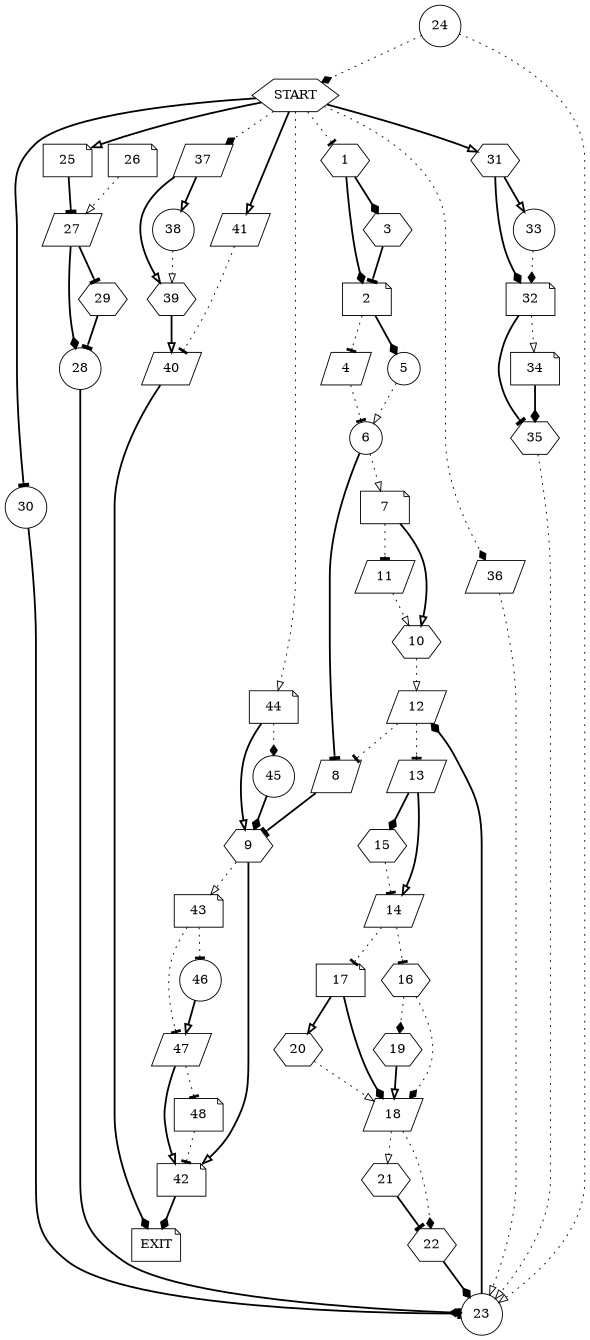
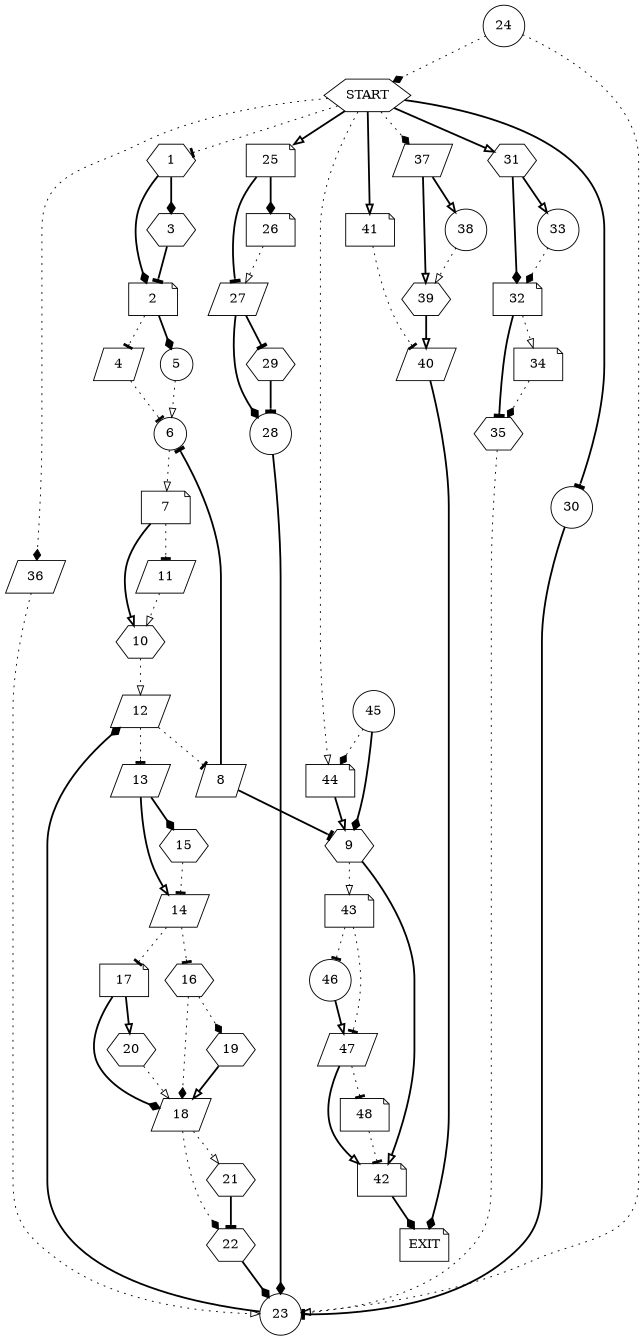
none -> (271, 190)
(240, 230) -> (370, 230)
(535, 398) -> (521, 394)
(330, 602) -> (221, 604)
(274, 734) -> (355, 742)
